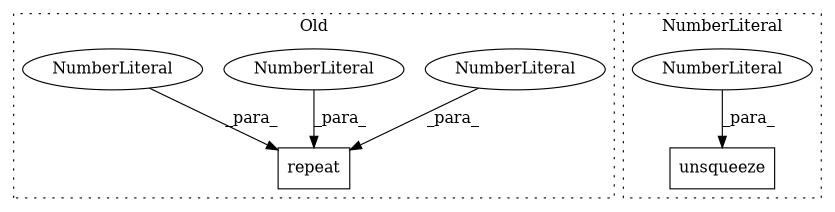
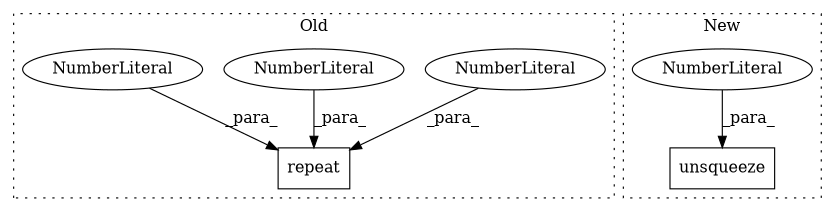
(722, 27) -> (722, 27)
